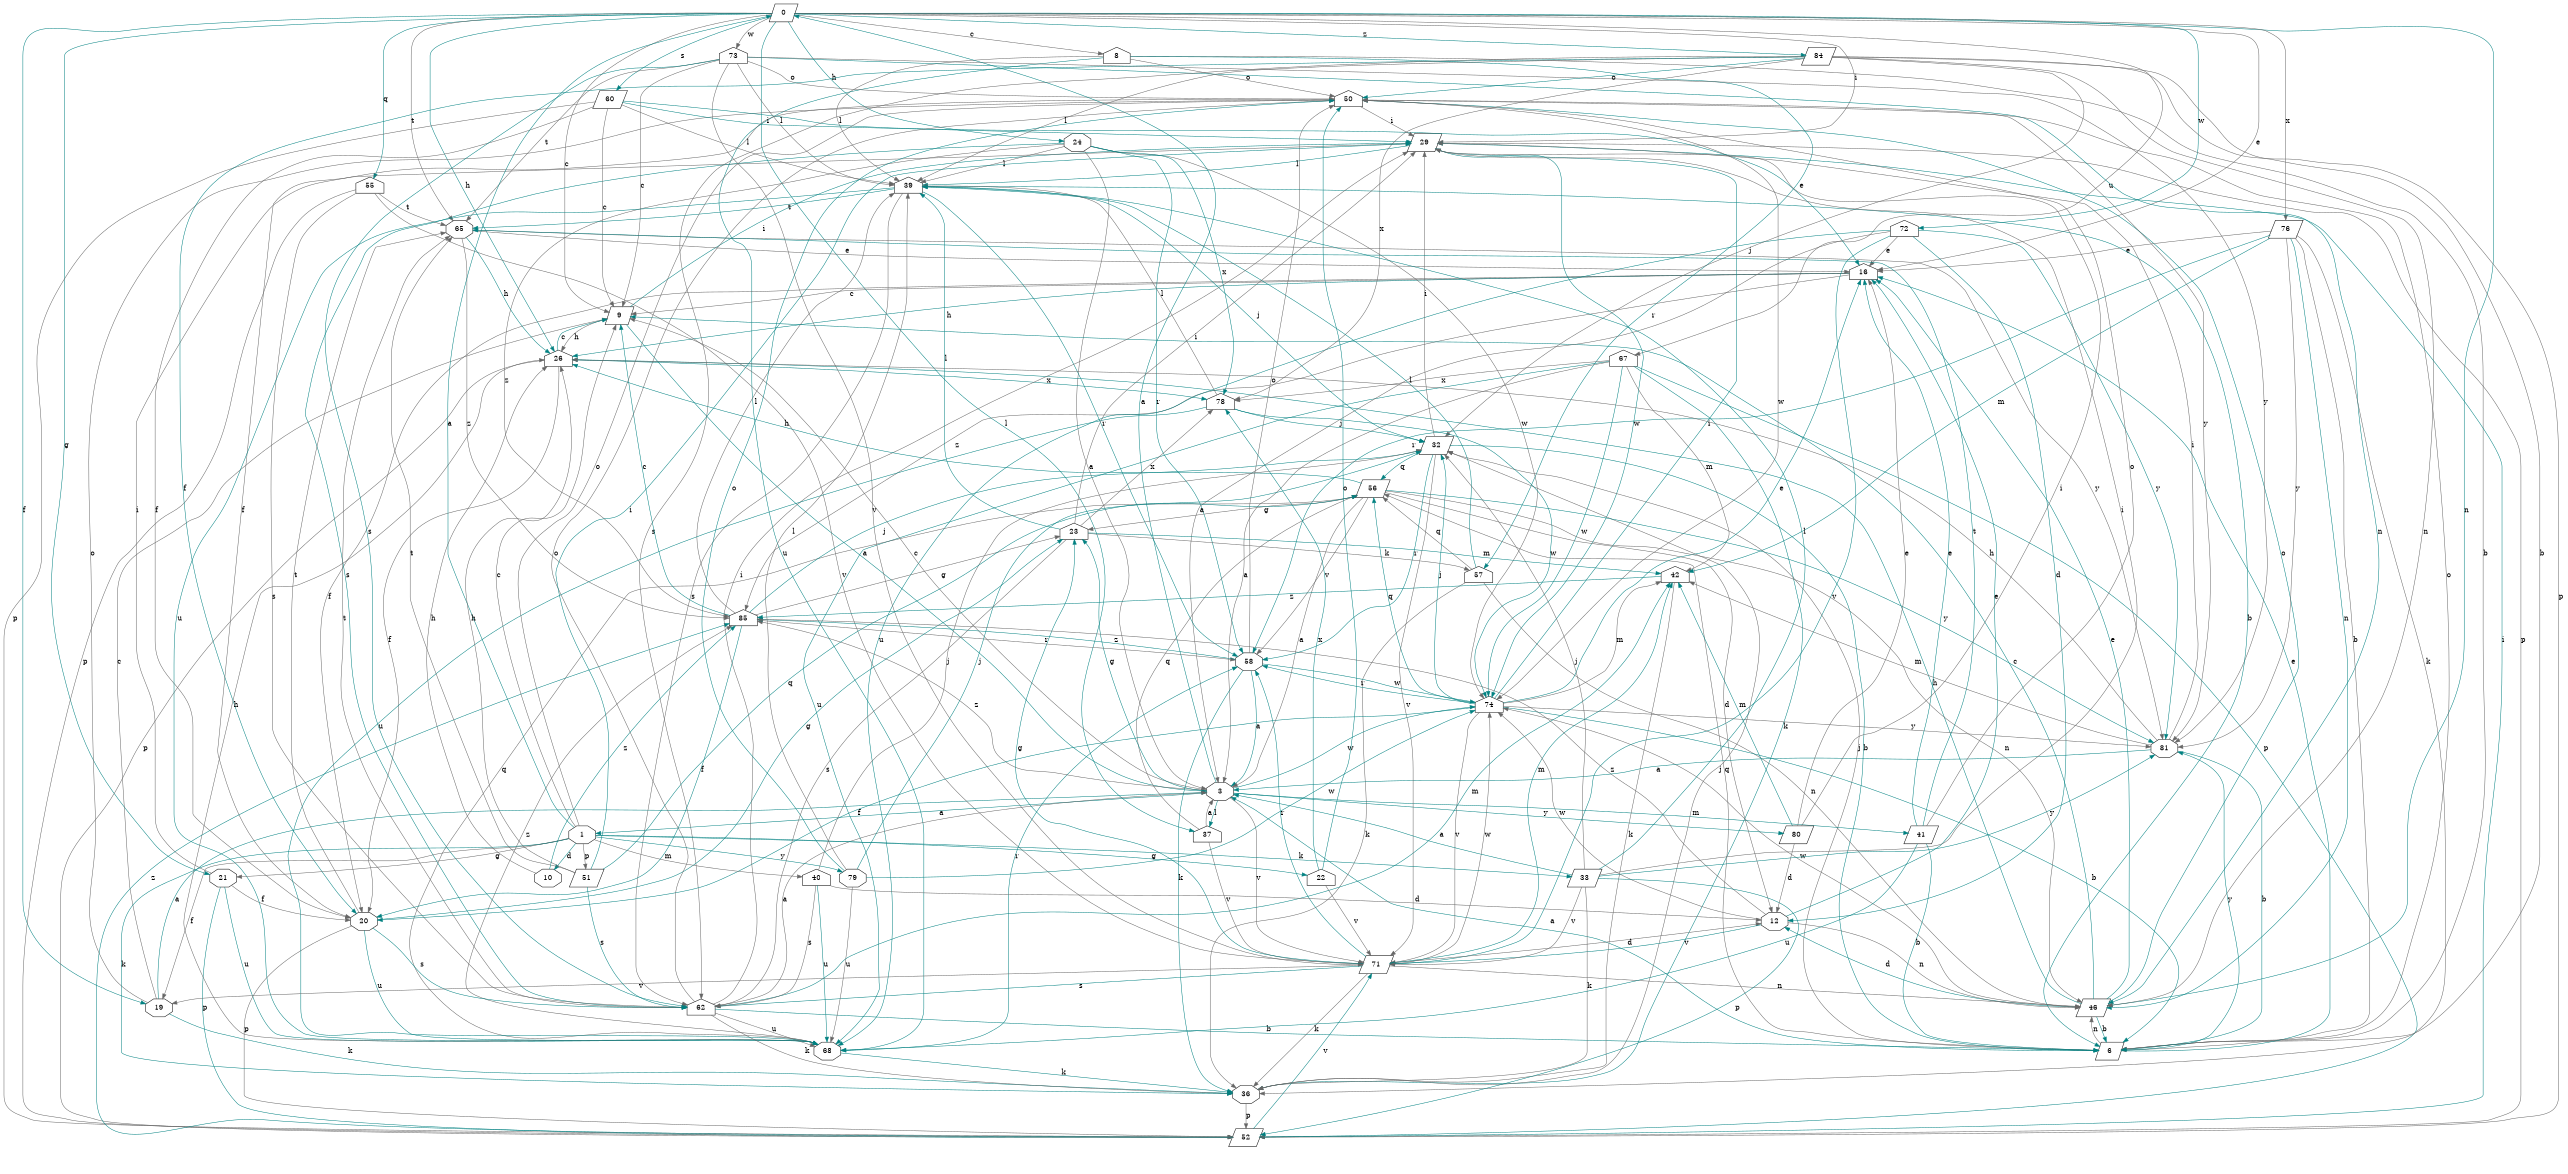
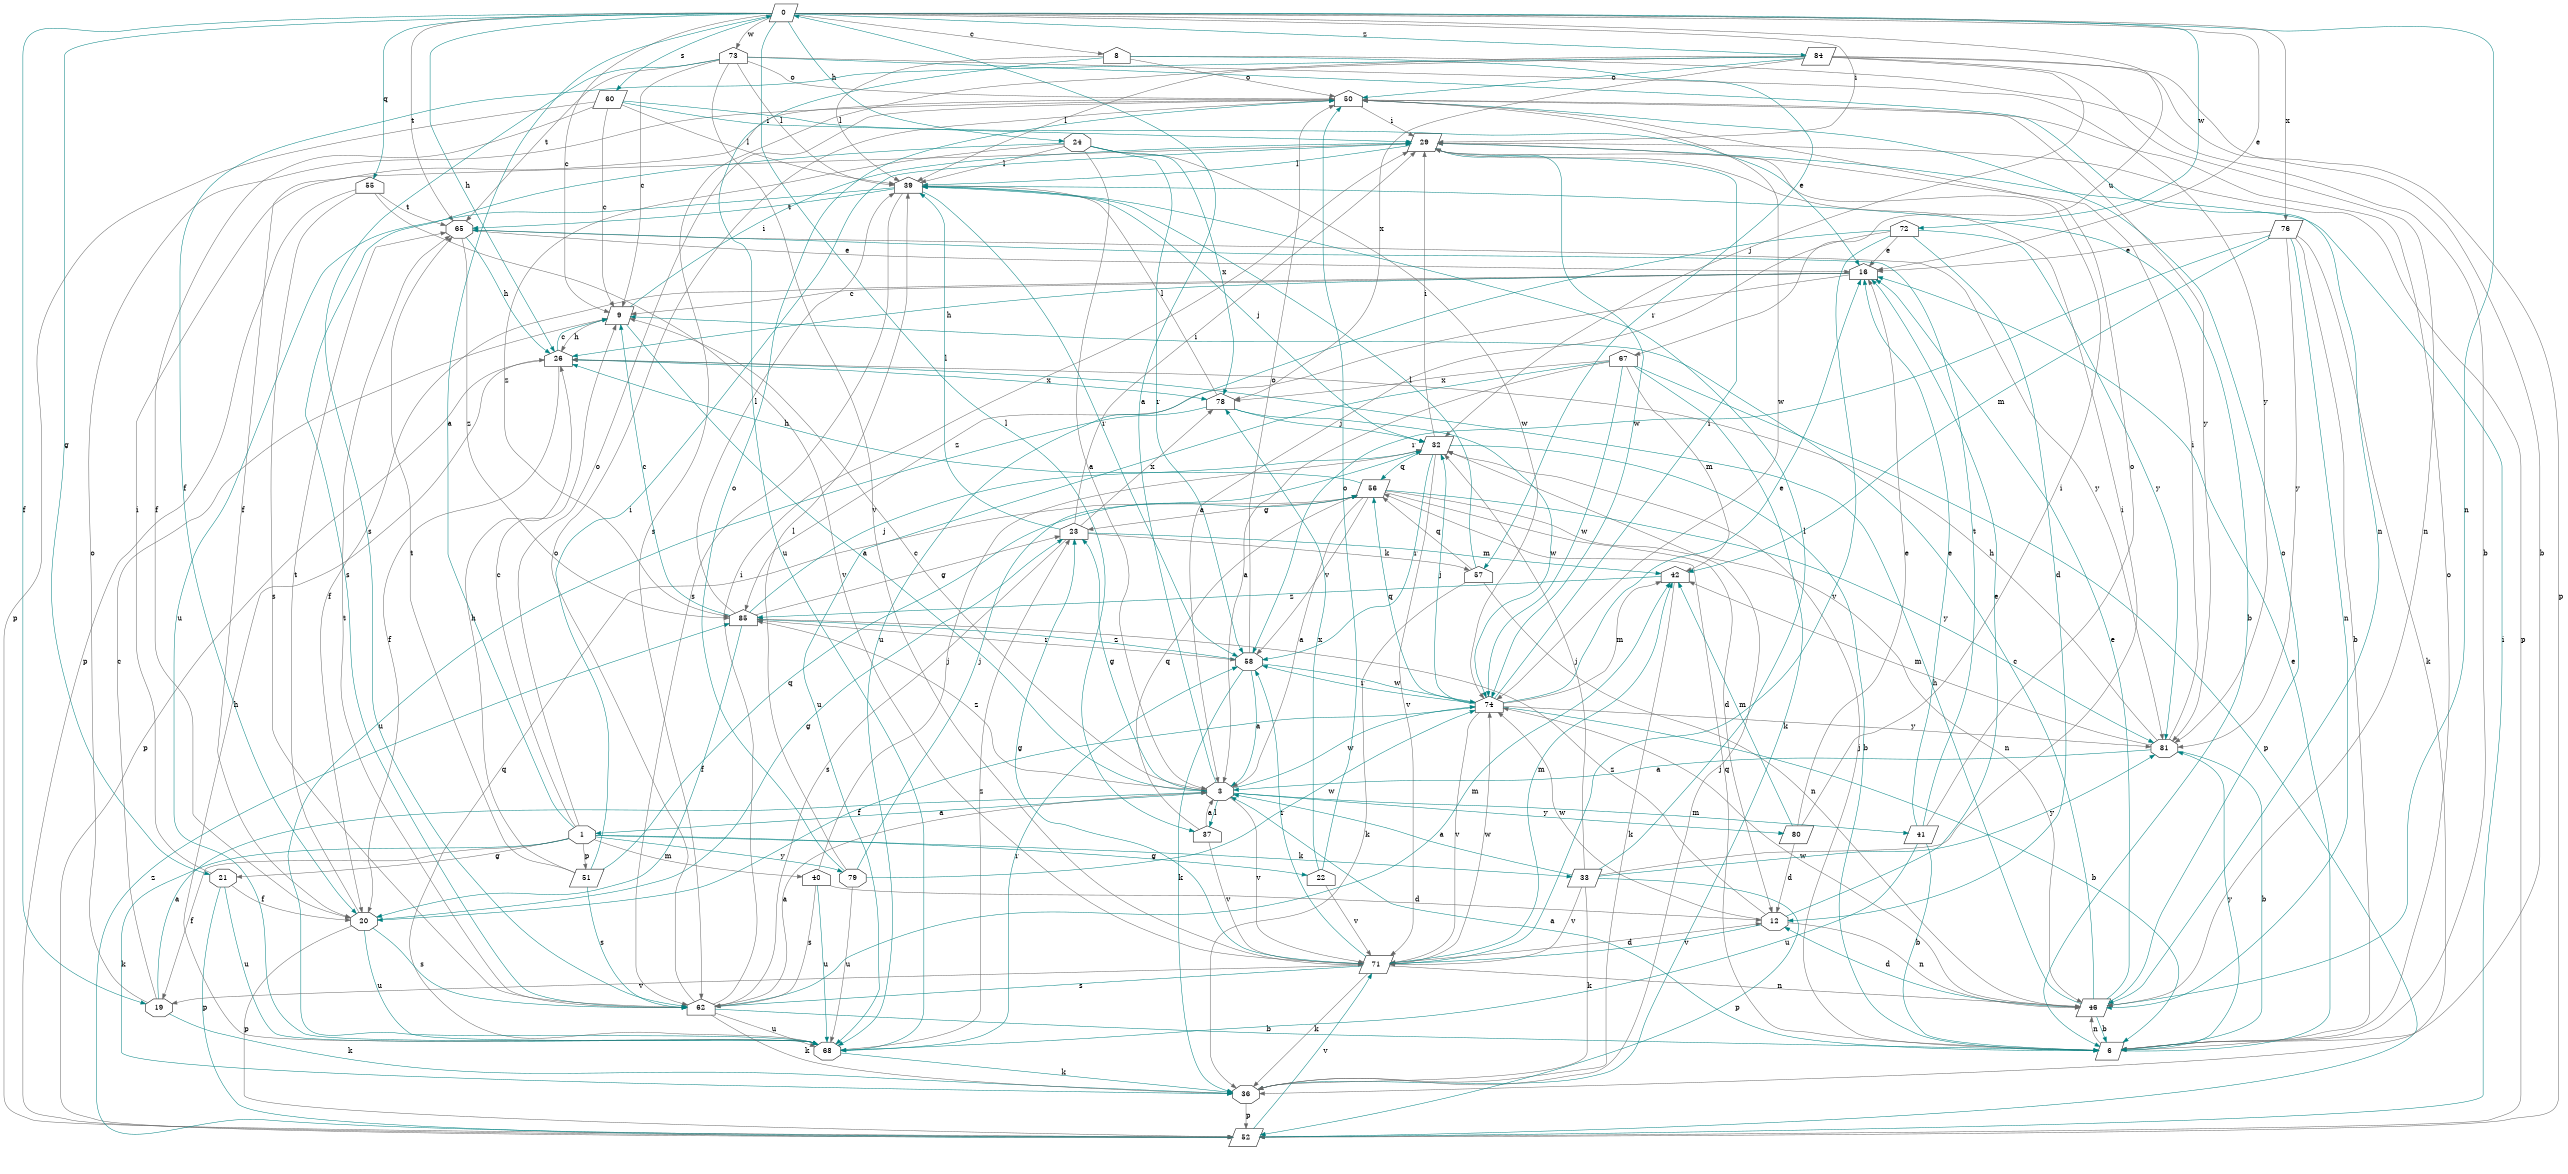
(548, 878) -> none
(477, 938) -> (980, 842)
